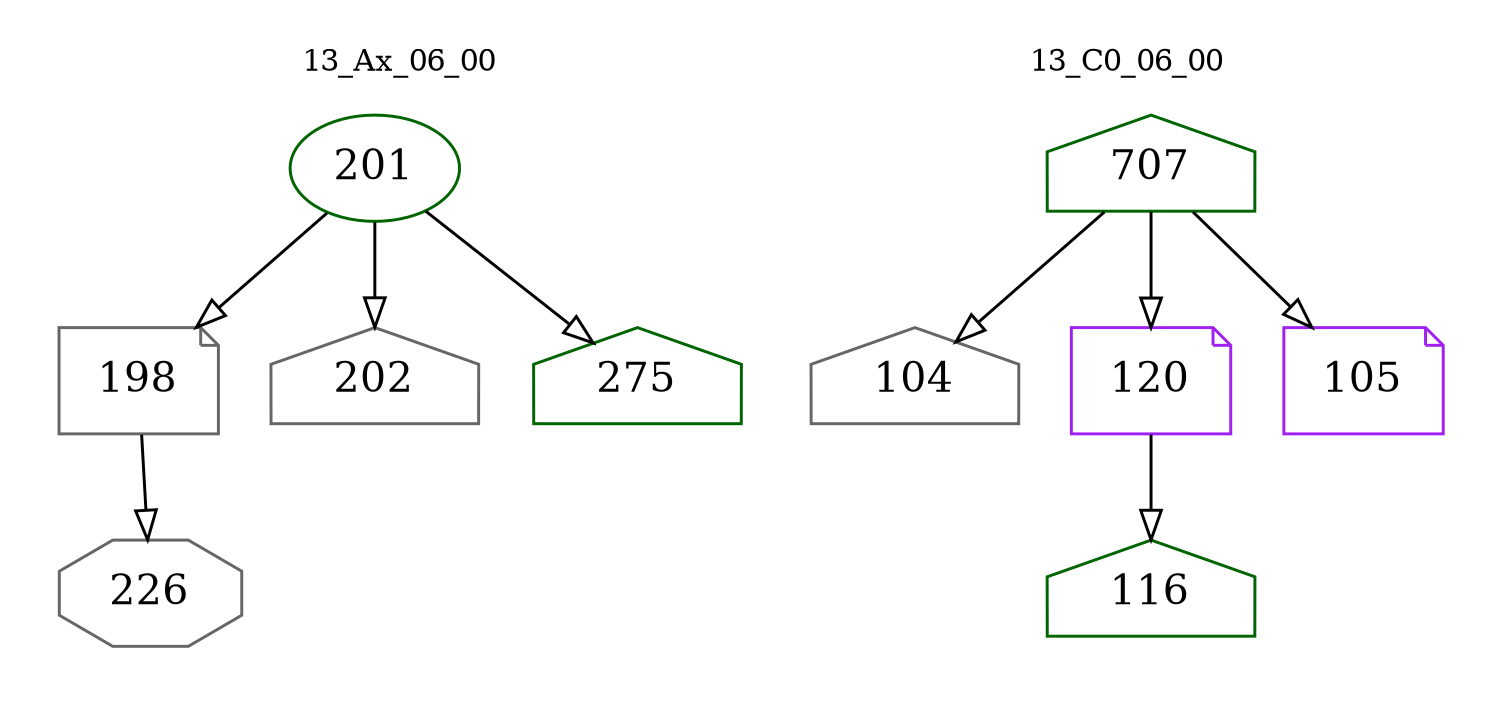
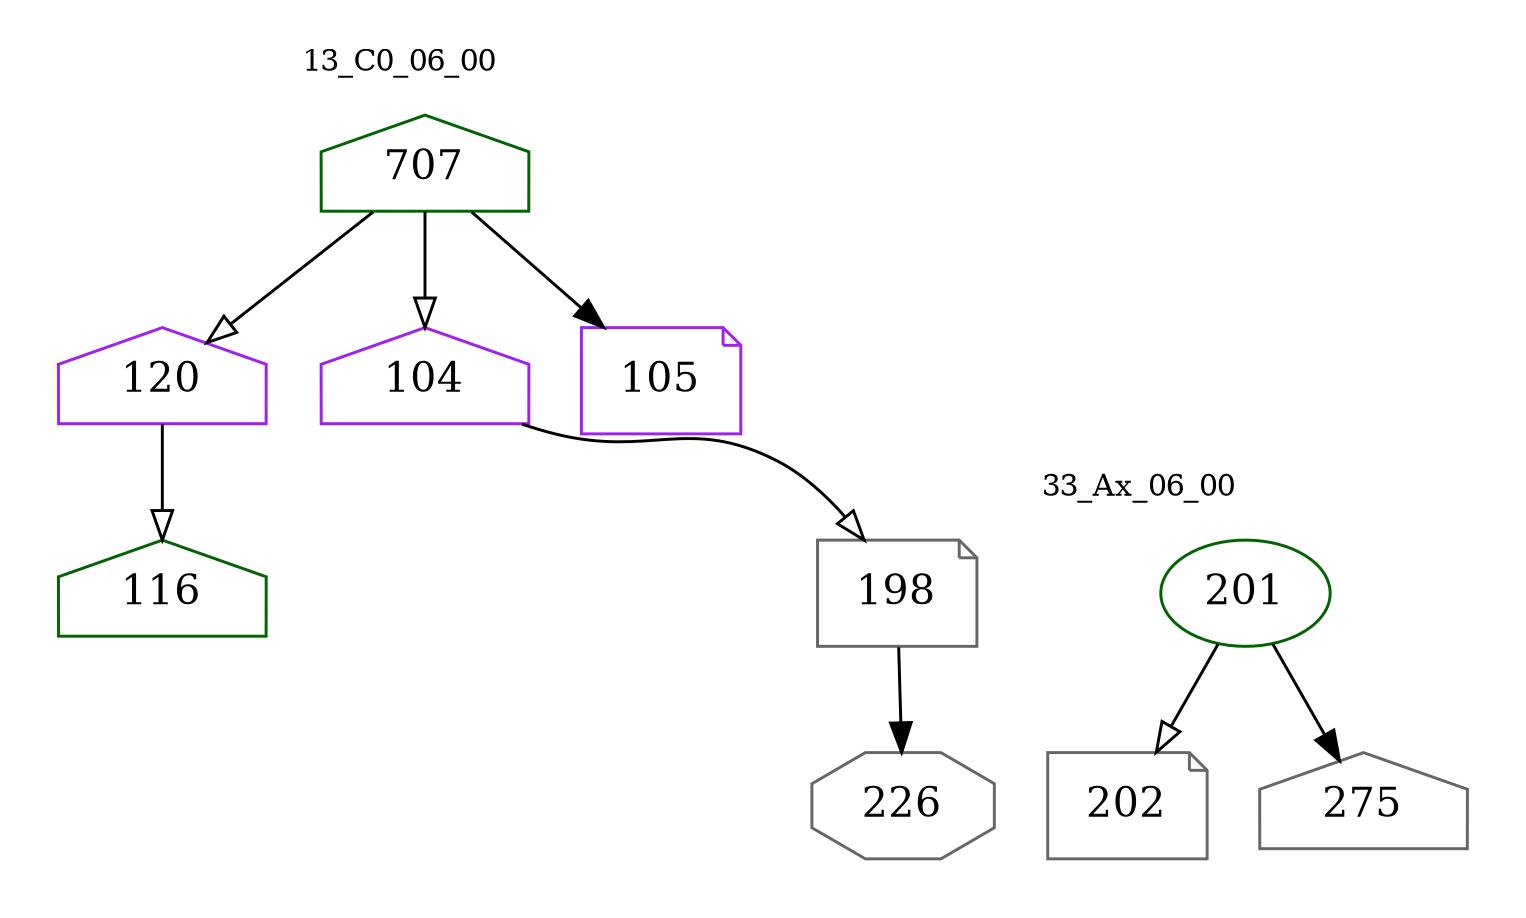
(400, 63) -> (1139, 488)
(1242, 259) -> (526, 260)
(273, 260) -> (695, 439)
(498, 268) -> (1299, 690)
(375, 381) -> (1127, 806)
(638, 381) -> (1364, 806)
(915, 381) -> (425, 381)
(1151, 381) -> (162, 381)
(144, 473) -> (900, 685)
